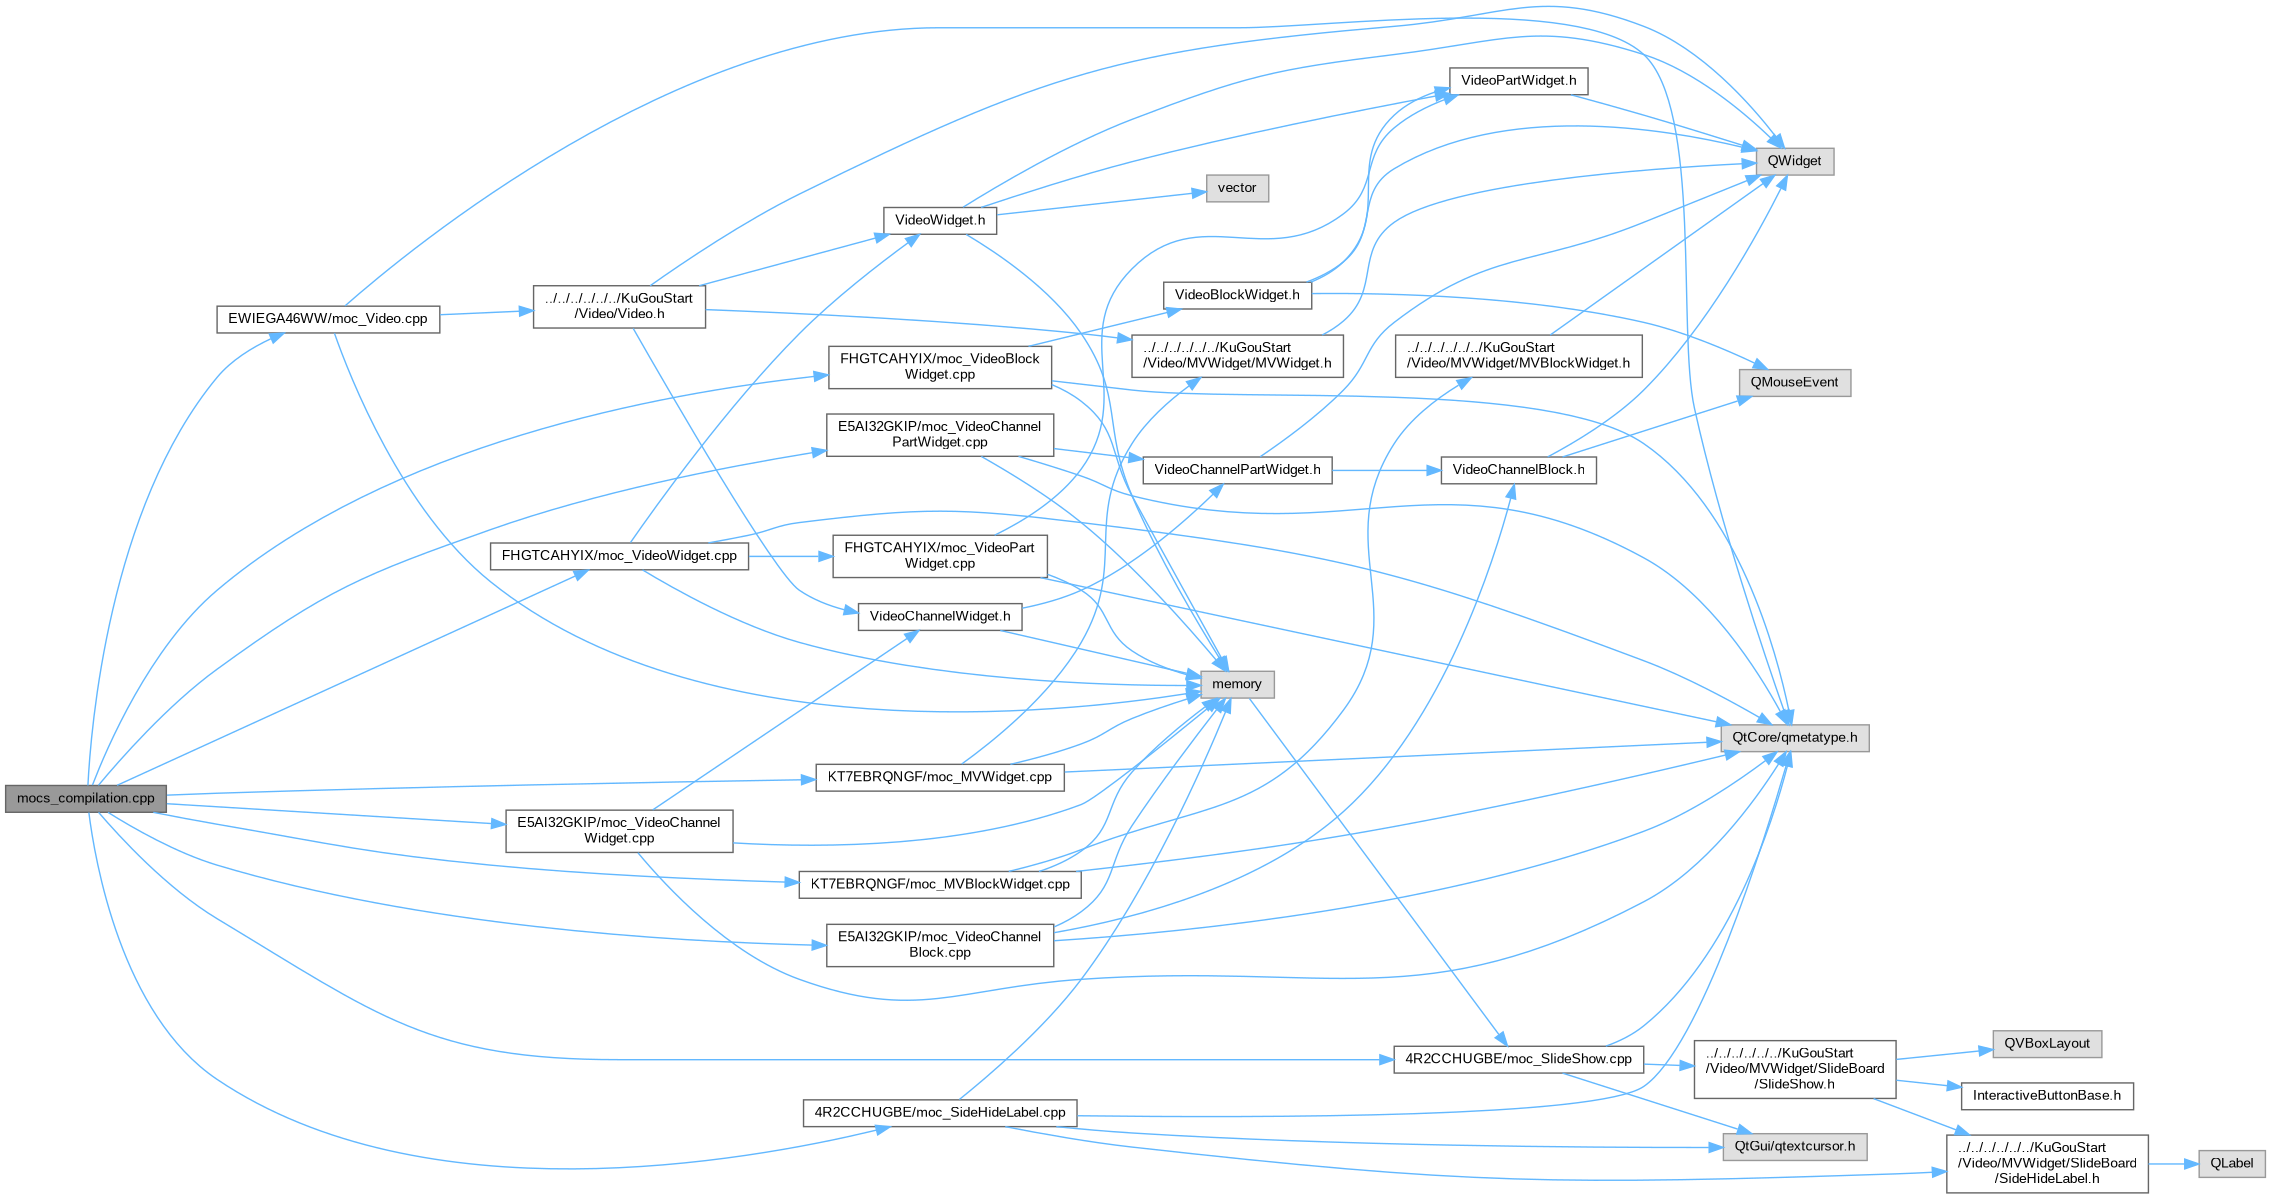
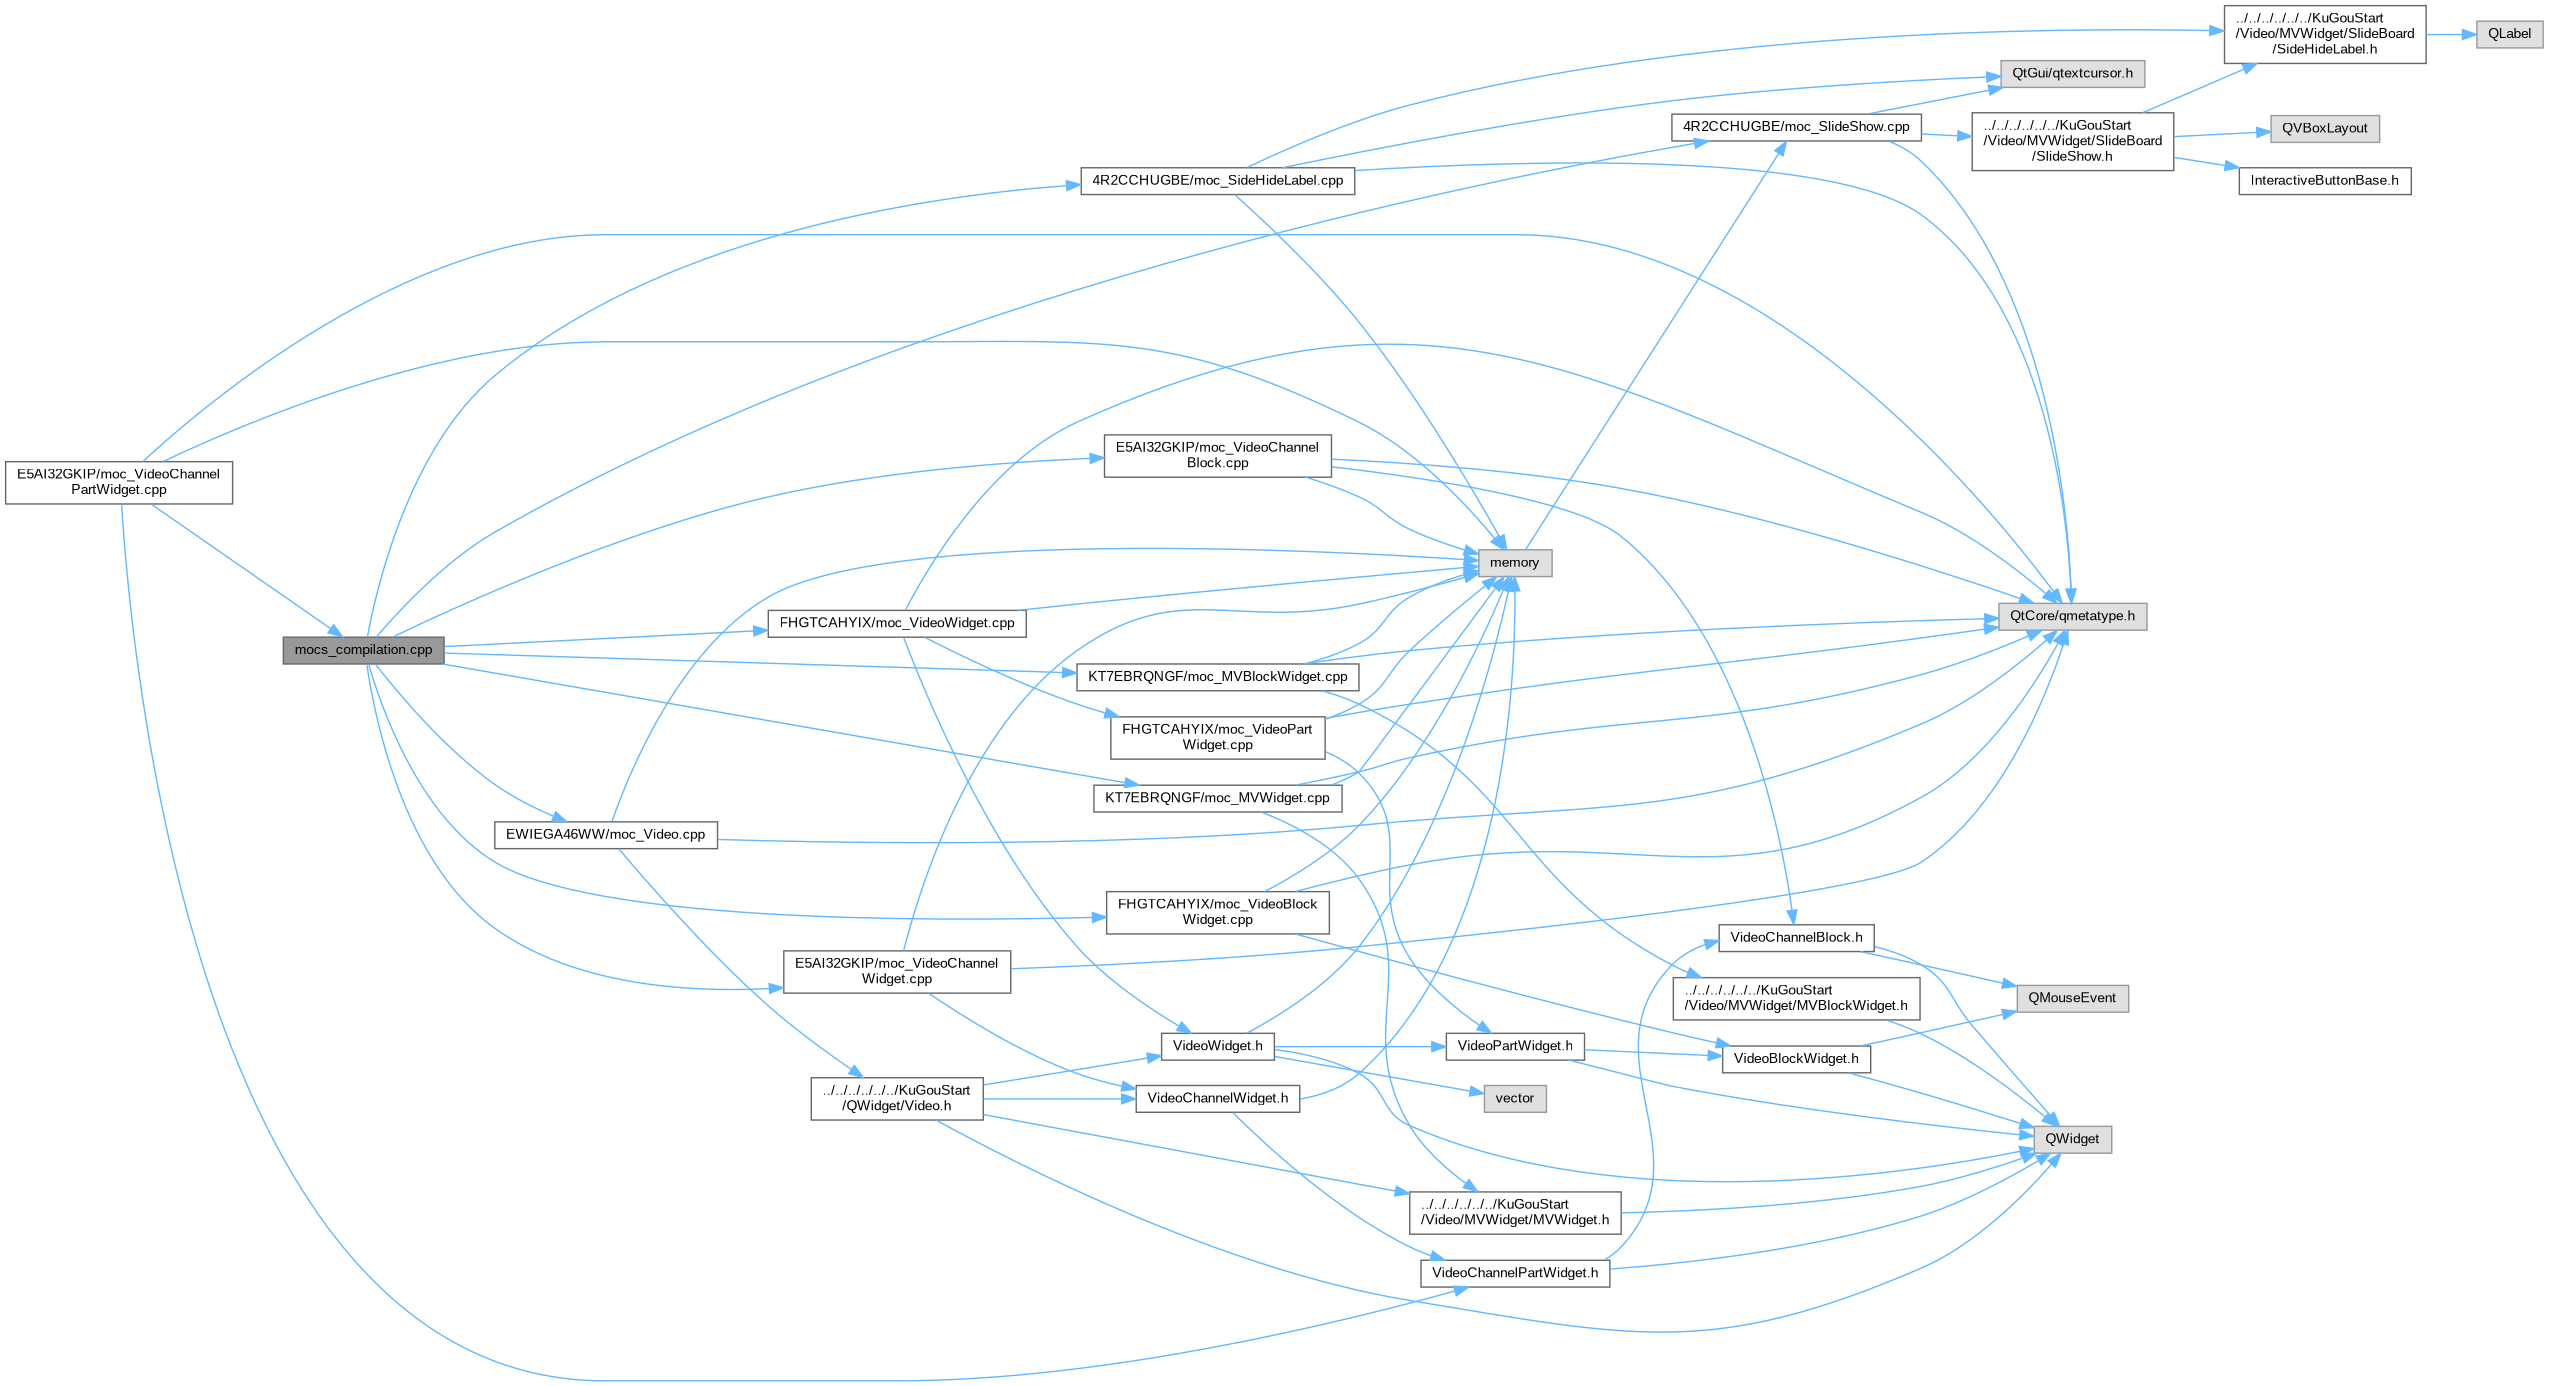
(1369, 184) -> (1649, 1053)
(620, 307) -> (897, 1099)
(423, 554) -> (241, 566)
